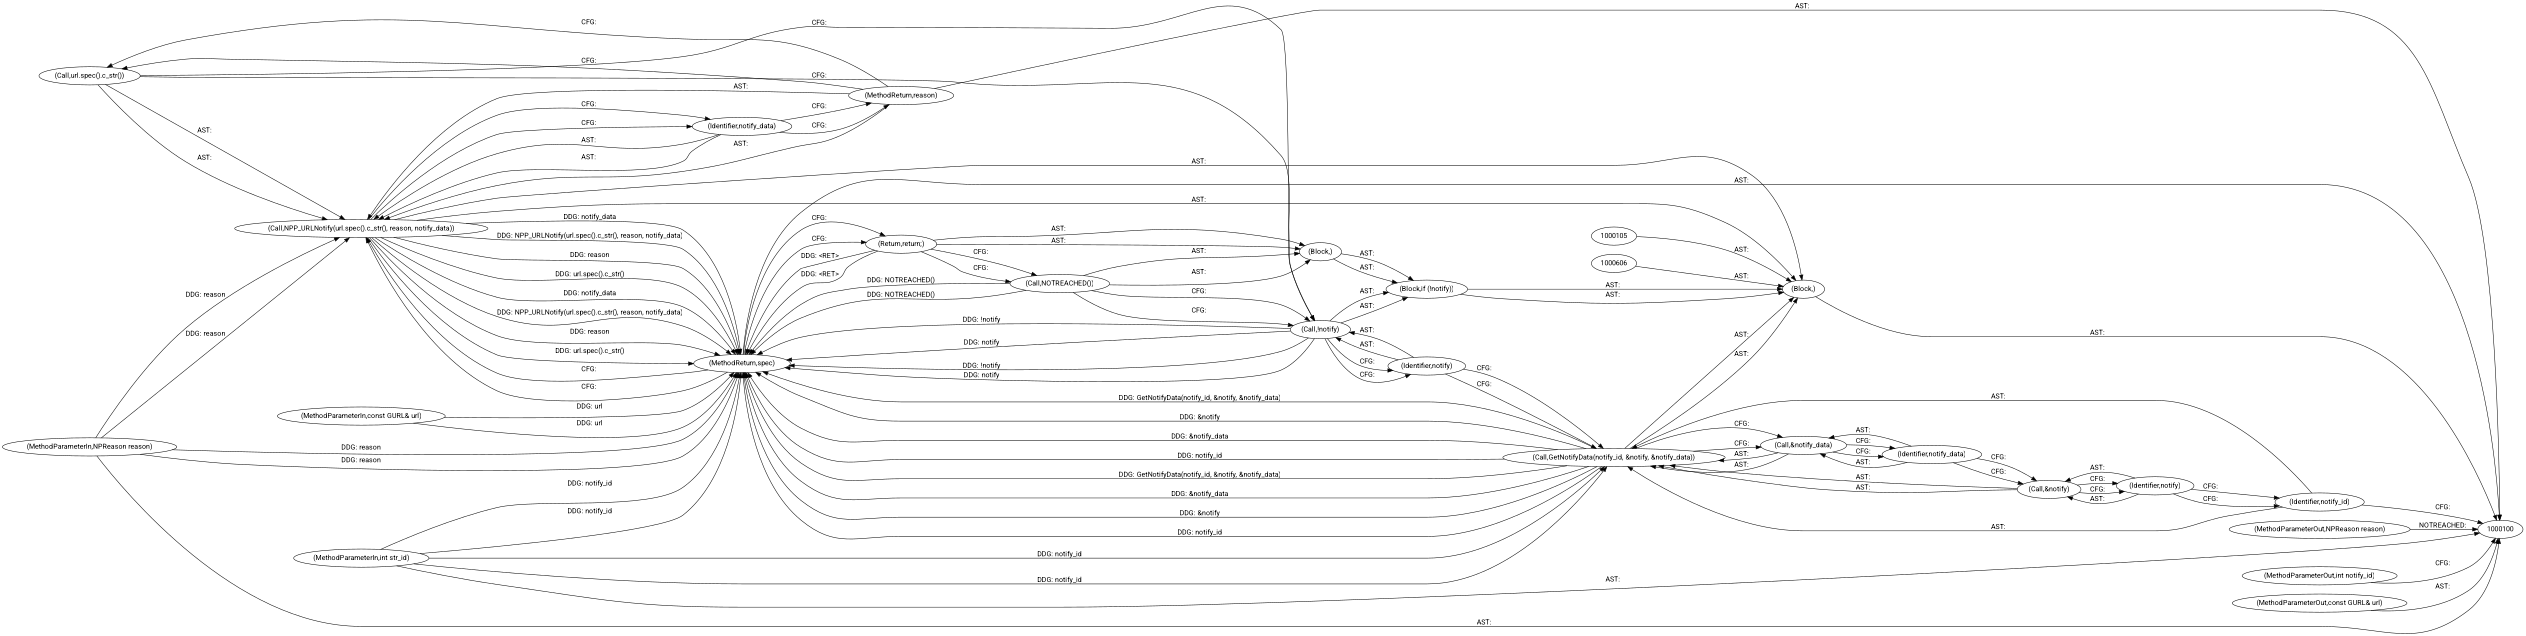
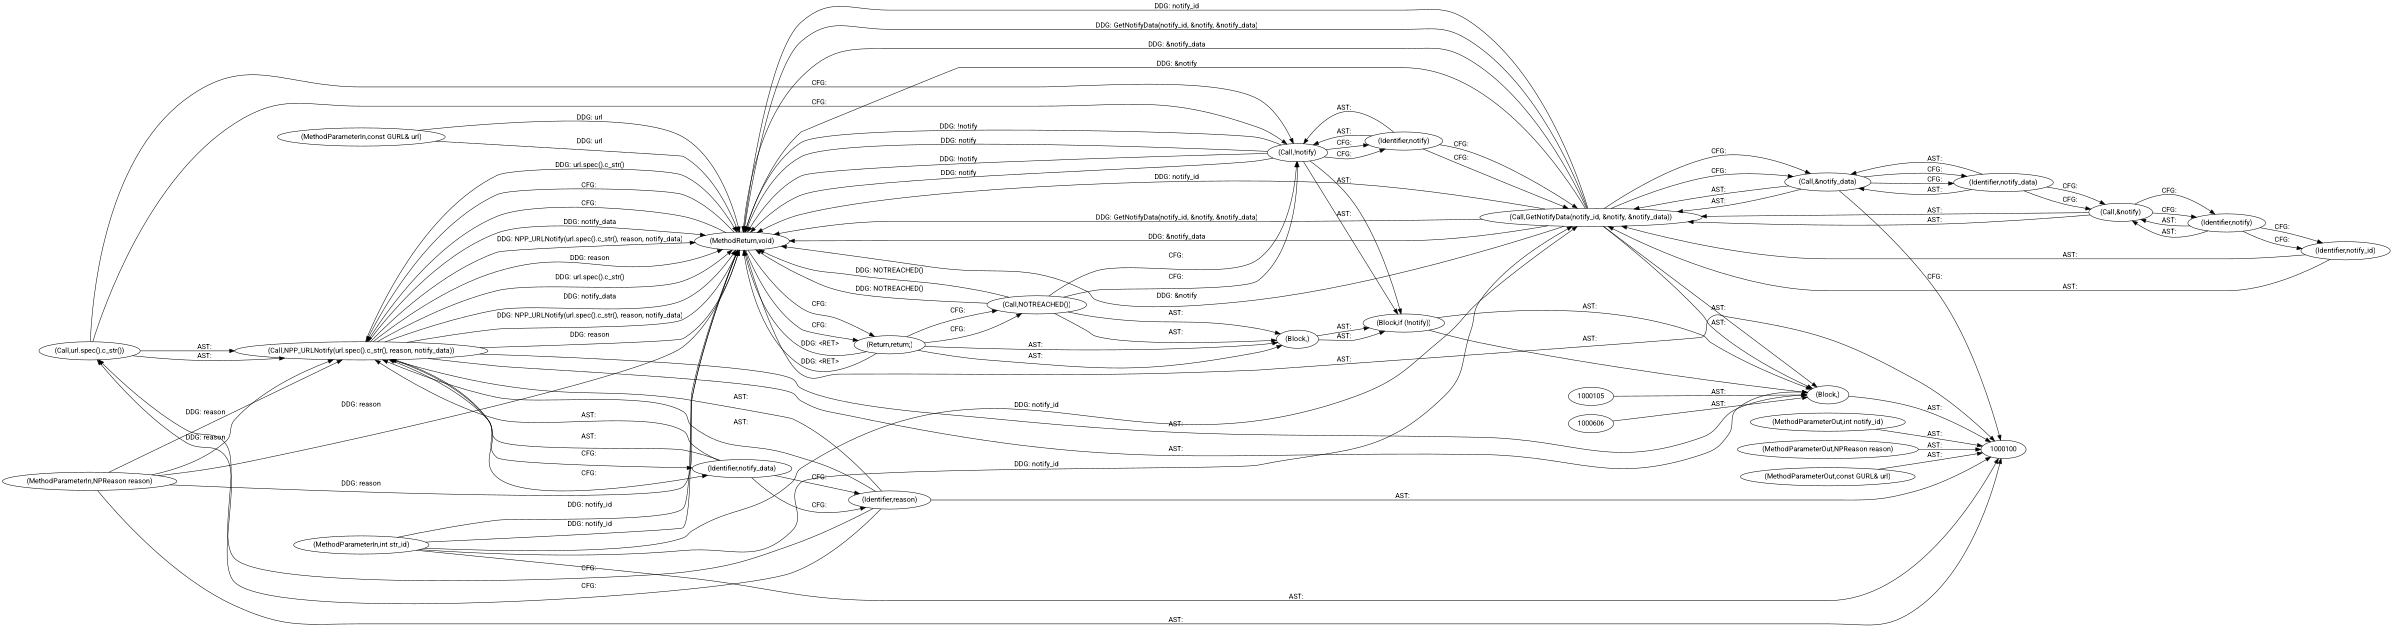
(901, 96) -> (890, 500)
(742, 364) -> (742, 241)
(2420, 511) -> (1942, 299)
(2444, 526) -> (1936, 446)
(2444, 563) -> (1936, 434)
